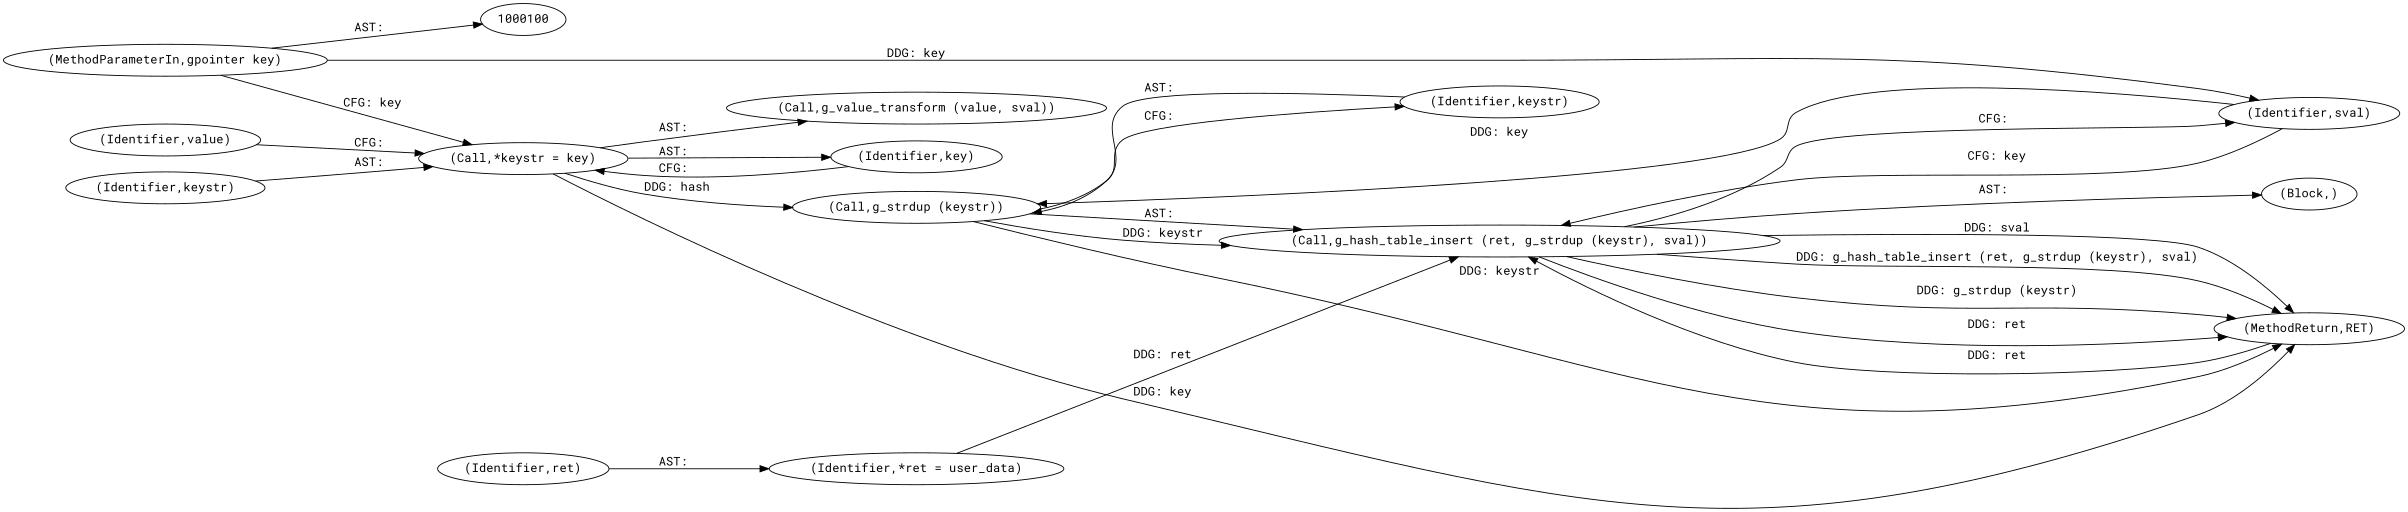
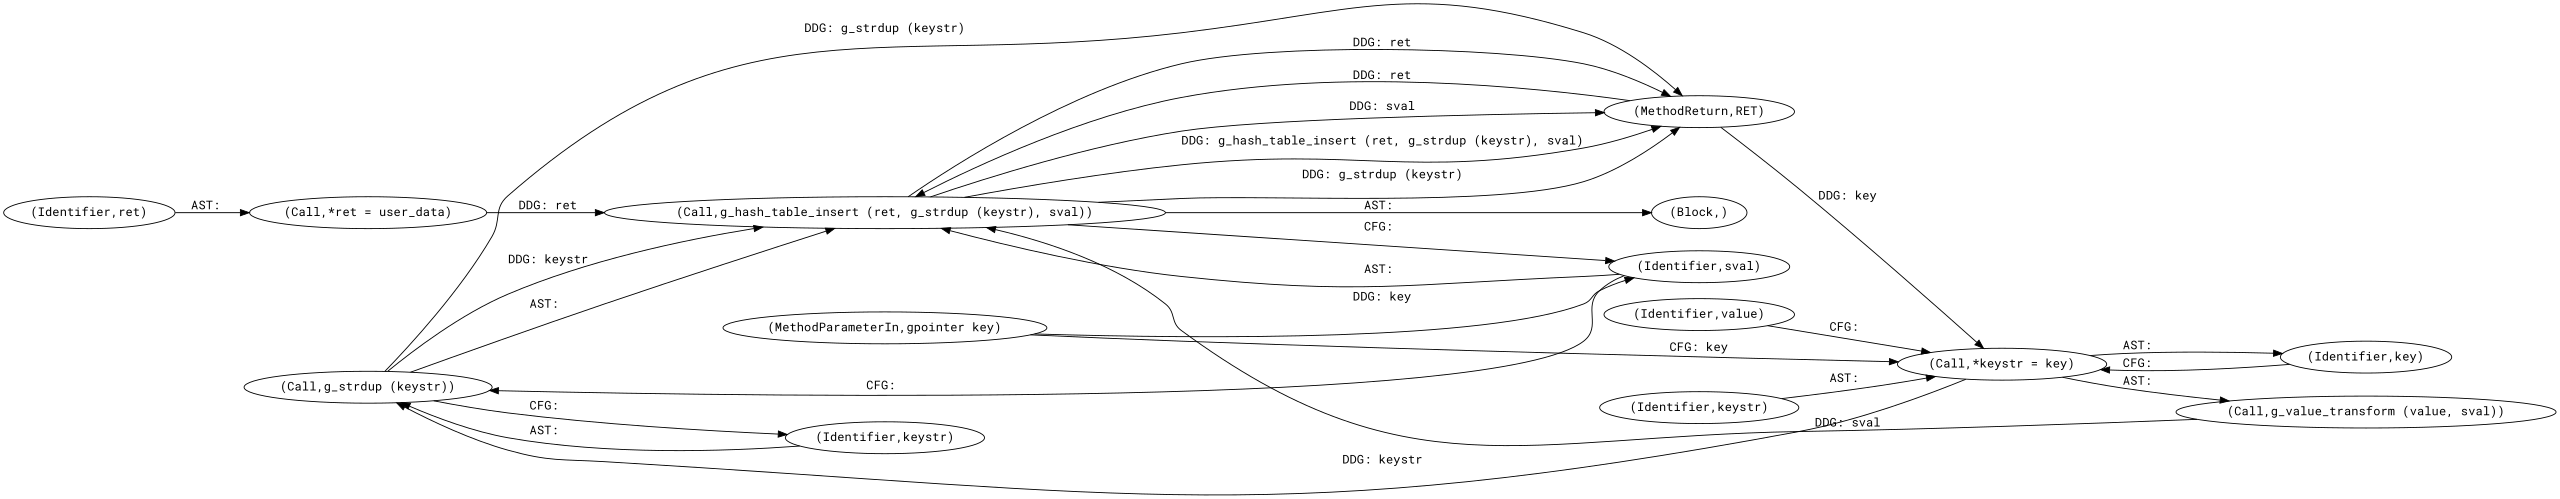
(523, 19) -> none
(1500, 132) -> (885, 386)
(1997, 156) -> (1383, 270)
(677, 187) -> (1383, 460)
(1500, 272) -> (885, 29)
none -> (1567, 444)
(1413, 467) -> (1851, 232)
(917, 469) -> (368, 213)
